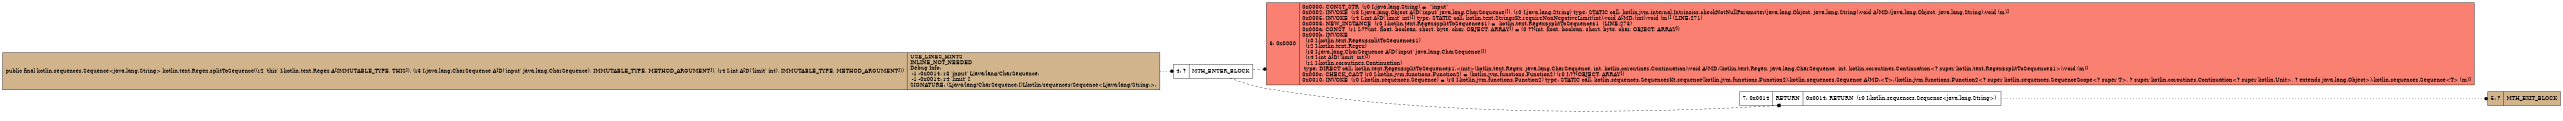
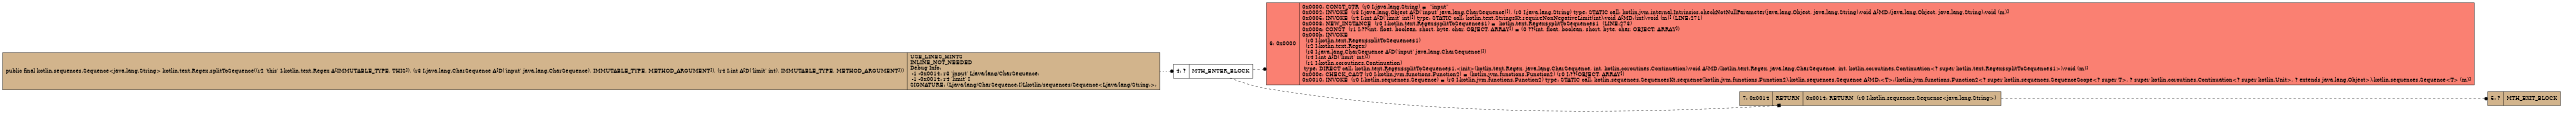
(1870, 99) -> (1870, 99)
(2243, 99) -> (2243, 99)
